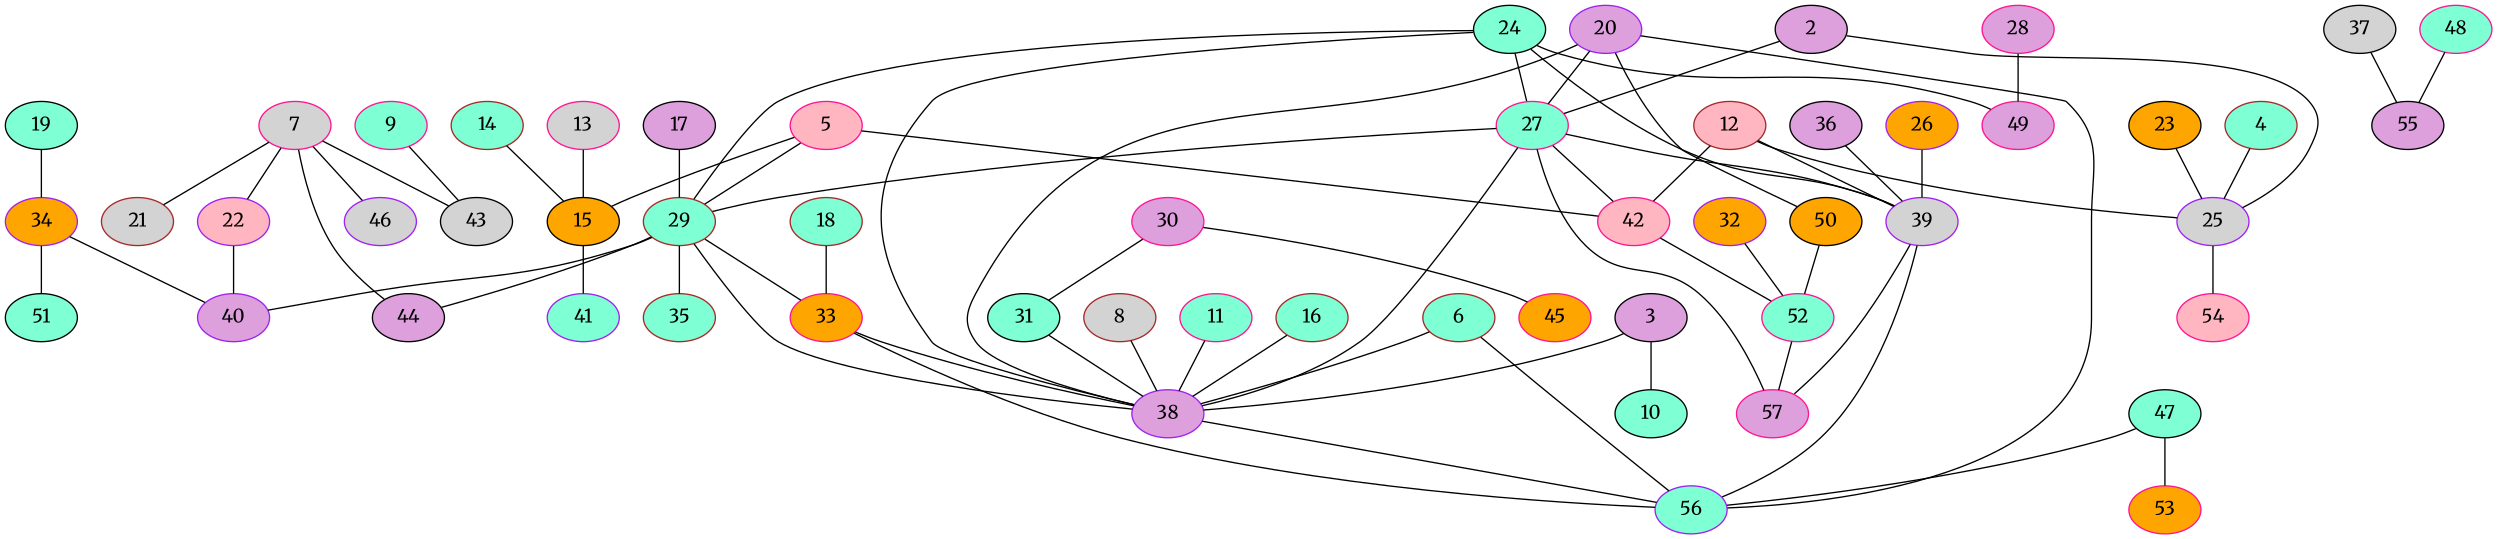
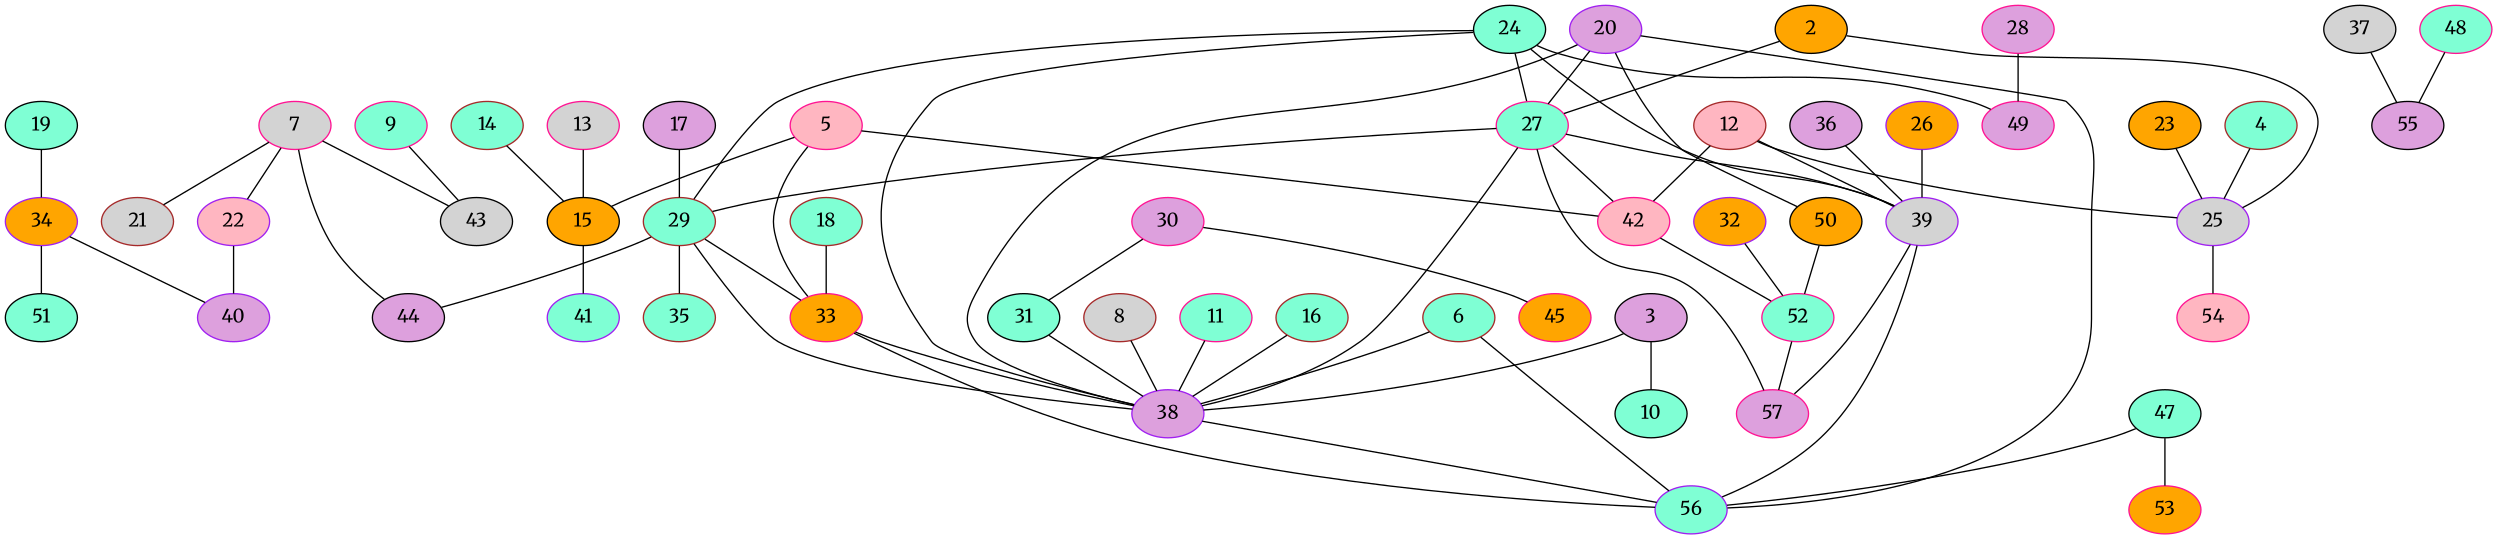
(1811, 29) -> (1811, 29)
(753, 174) -> (773, 222)
(380, 222) -> none
(461, 280) -> none
